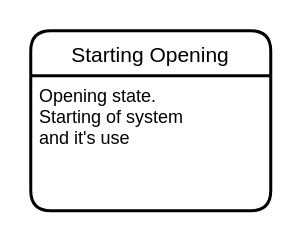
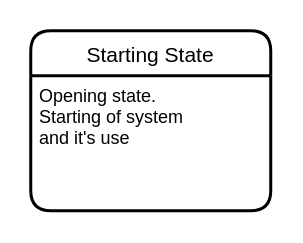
(150, 55) -> (150, 55)
